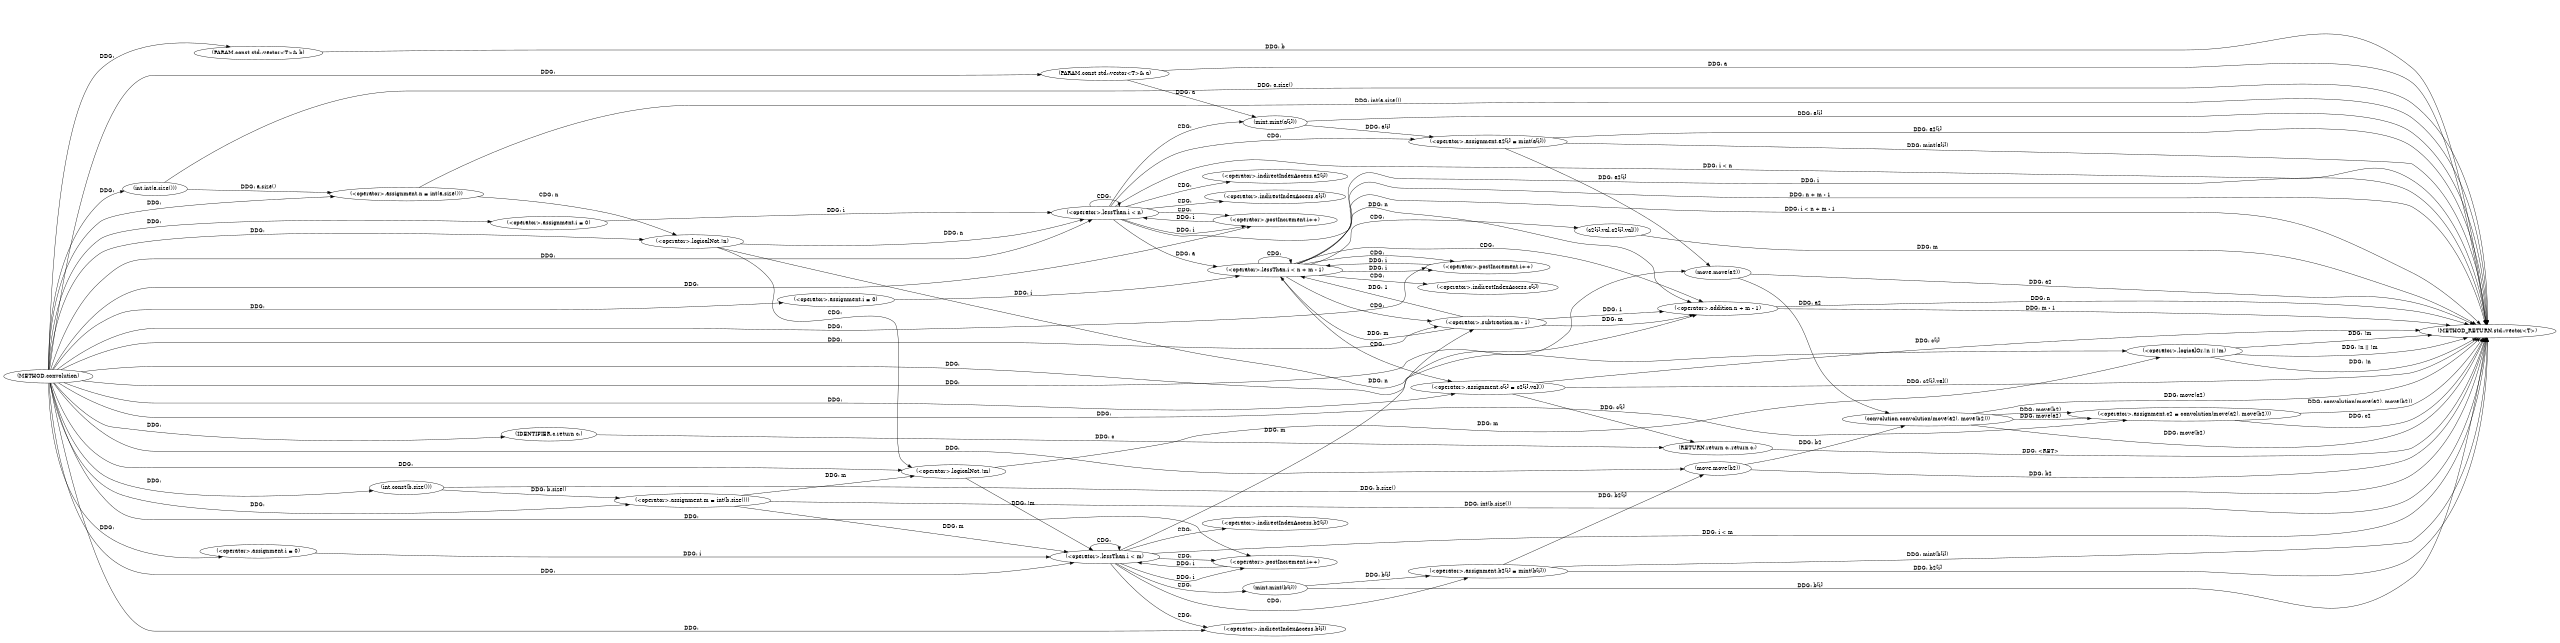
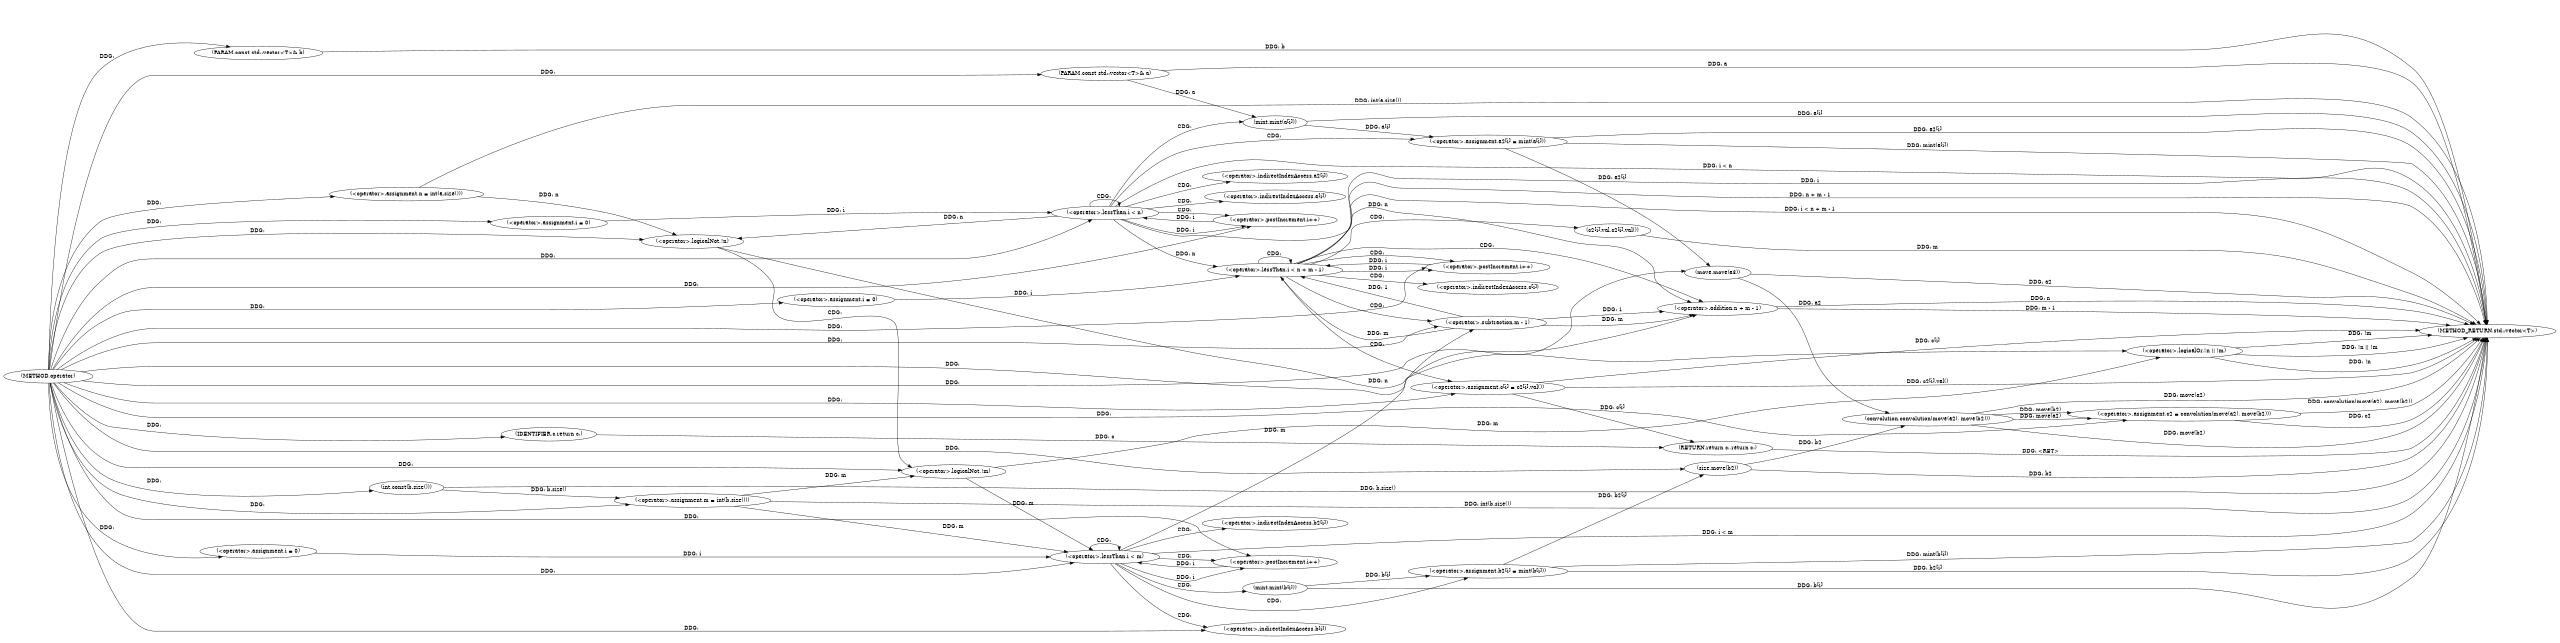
(155, 189) -> none
(549, 195) -> (549, 195)
(911, 244) -> (900, 227)
(1186, 254) -> (1186, 254)
(1718, 273) -> (1718, 273)
(48, 376) -> (48, 376)
(1718, 469) -> (1718, 469)
(1023, 504) -> (1023, 504)
